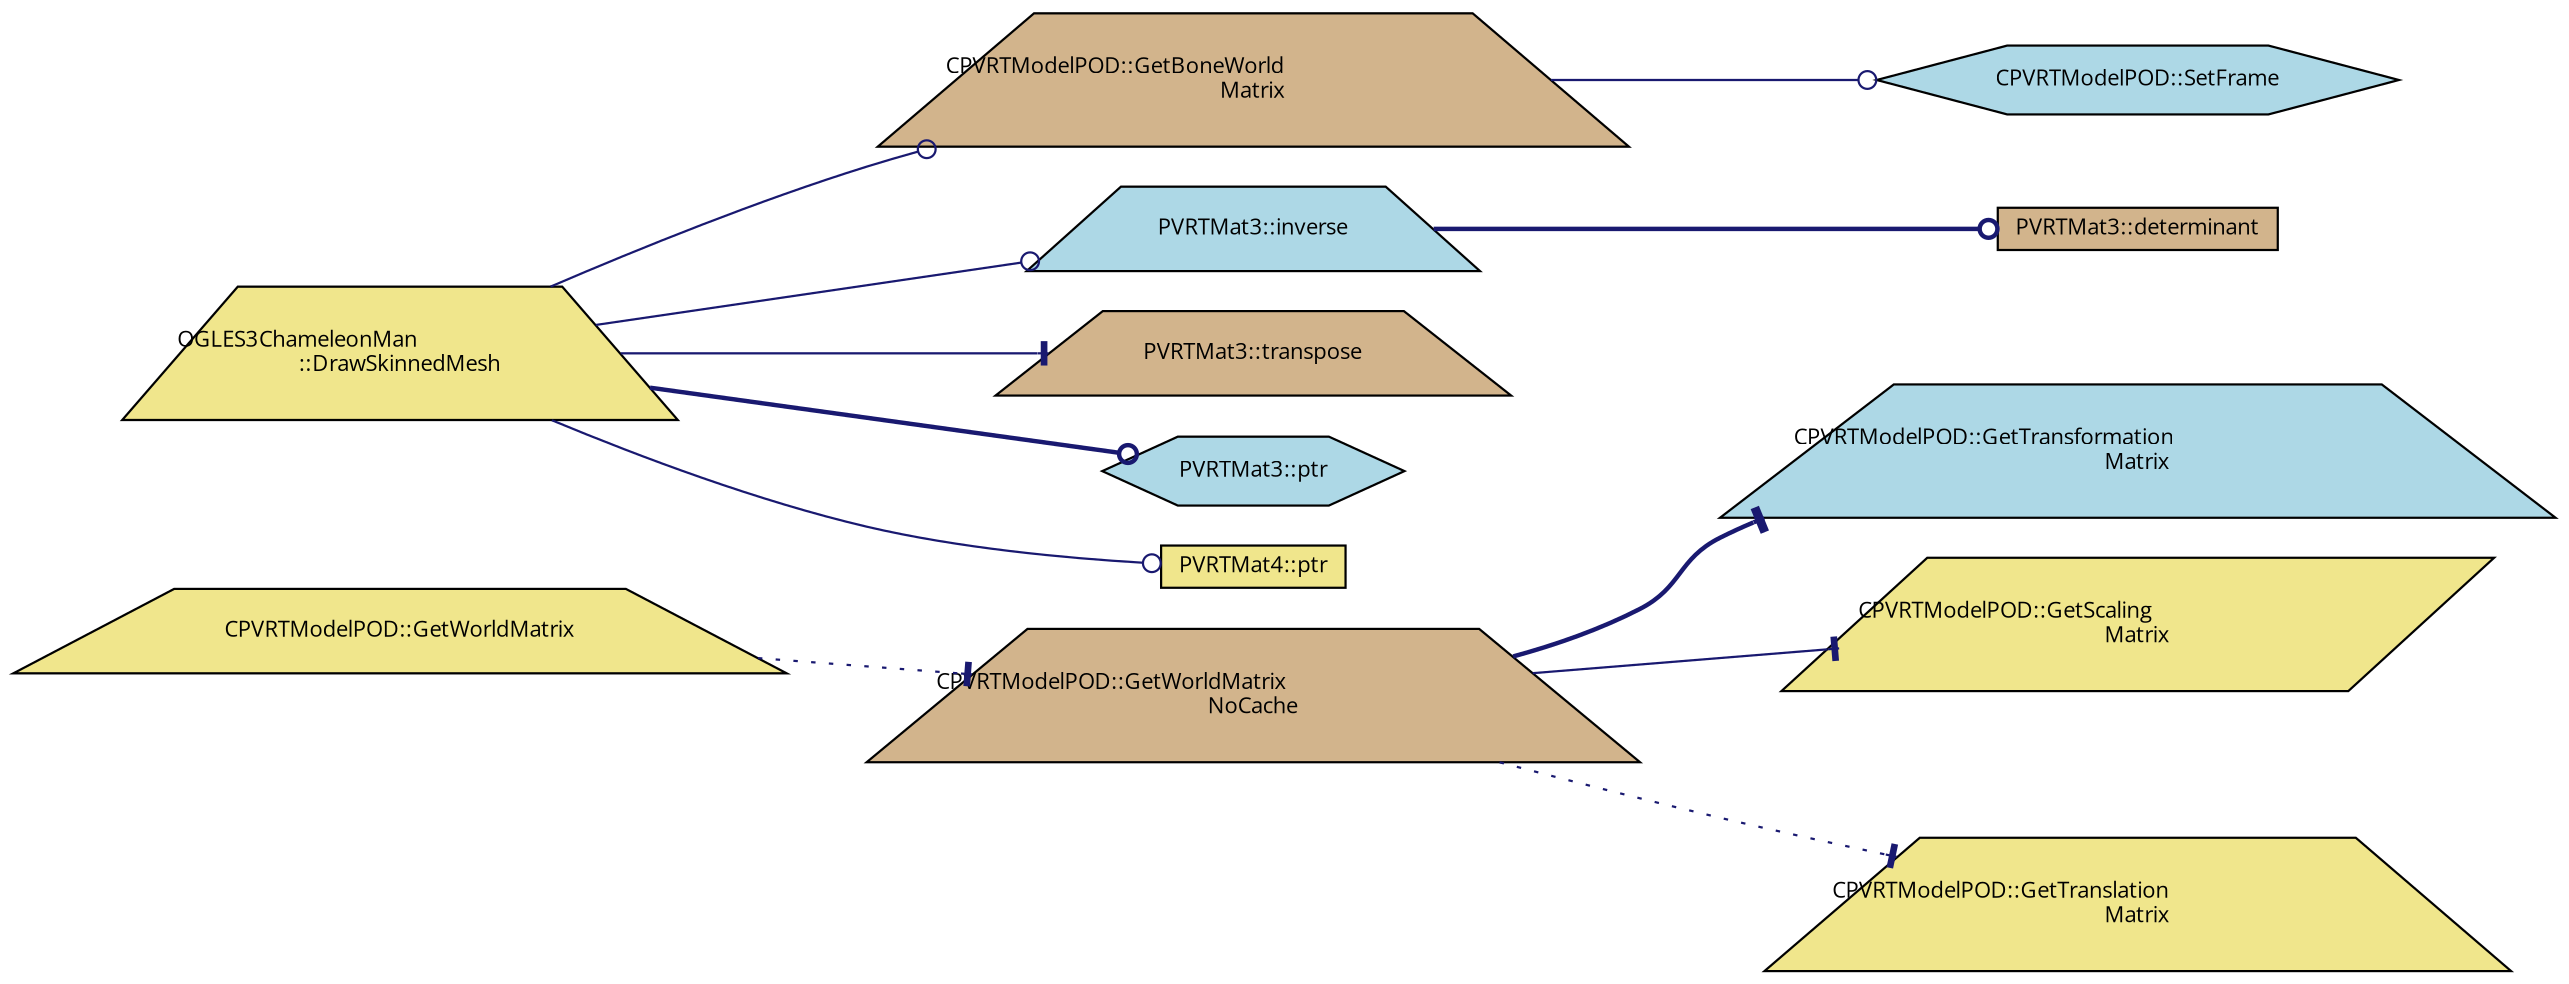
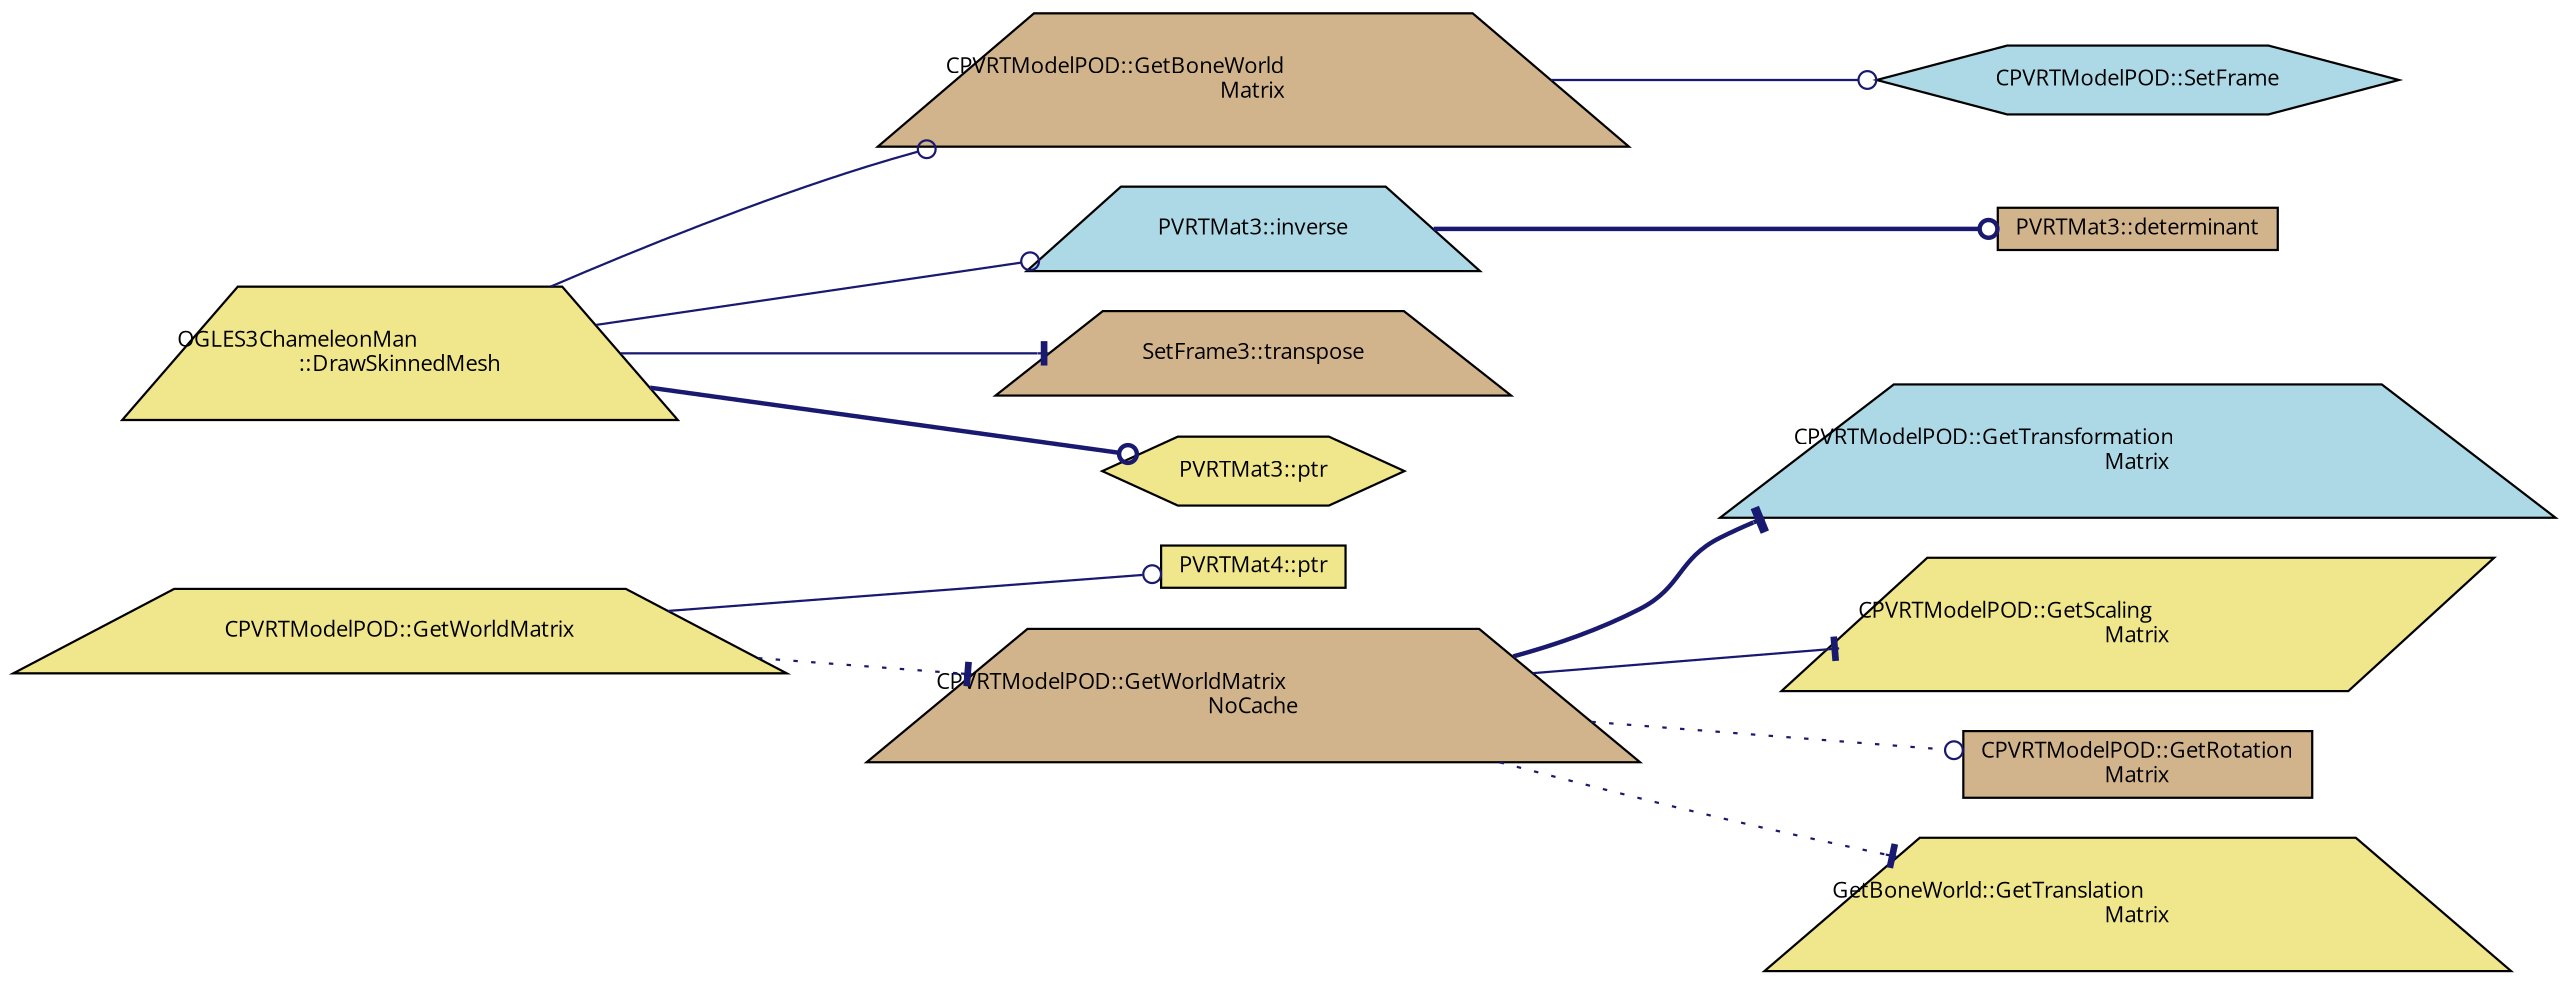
(1253, 353) -> (1253, 353)
(1253, 471) -> (1253, 471)
(840, 520) -> (905, 593)
none -> (2138, 764)
(2138, 904) -> (2138, 904)
